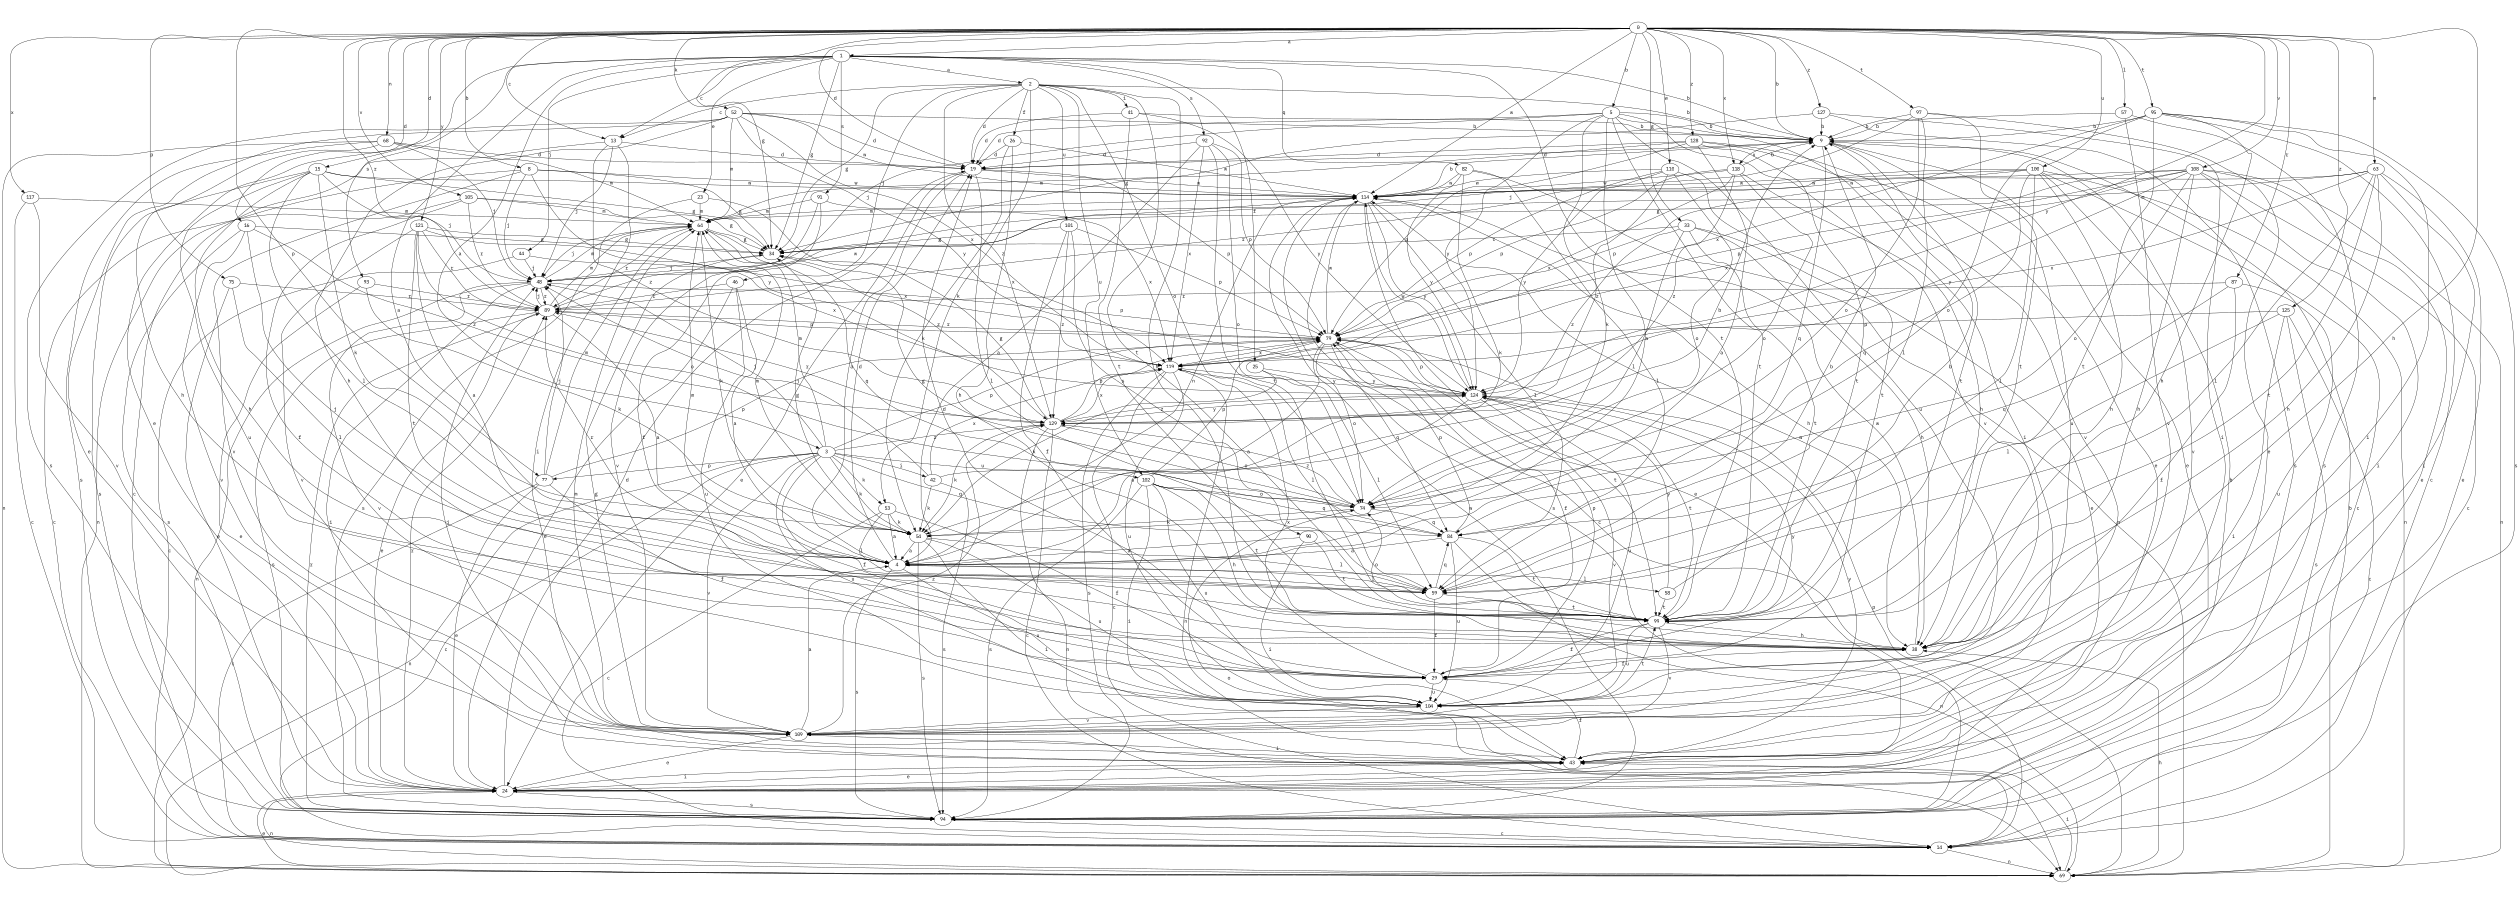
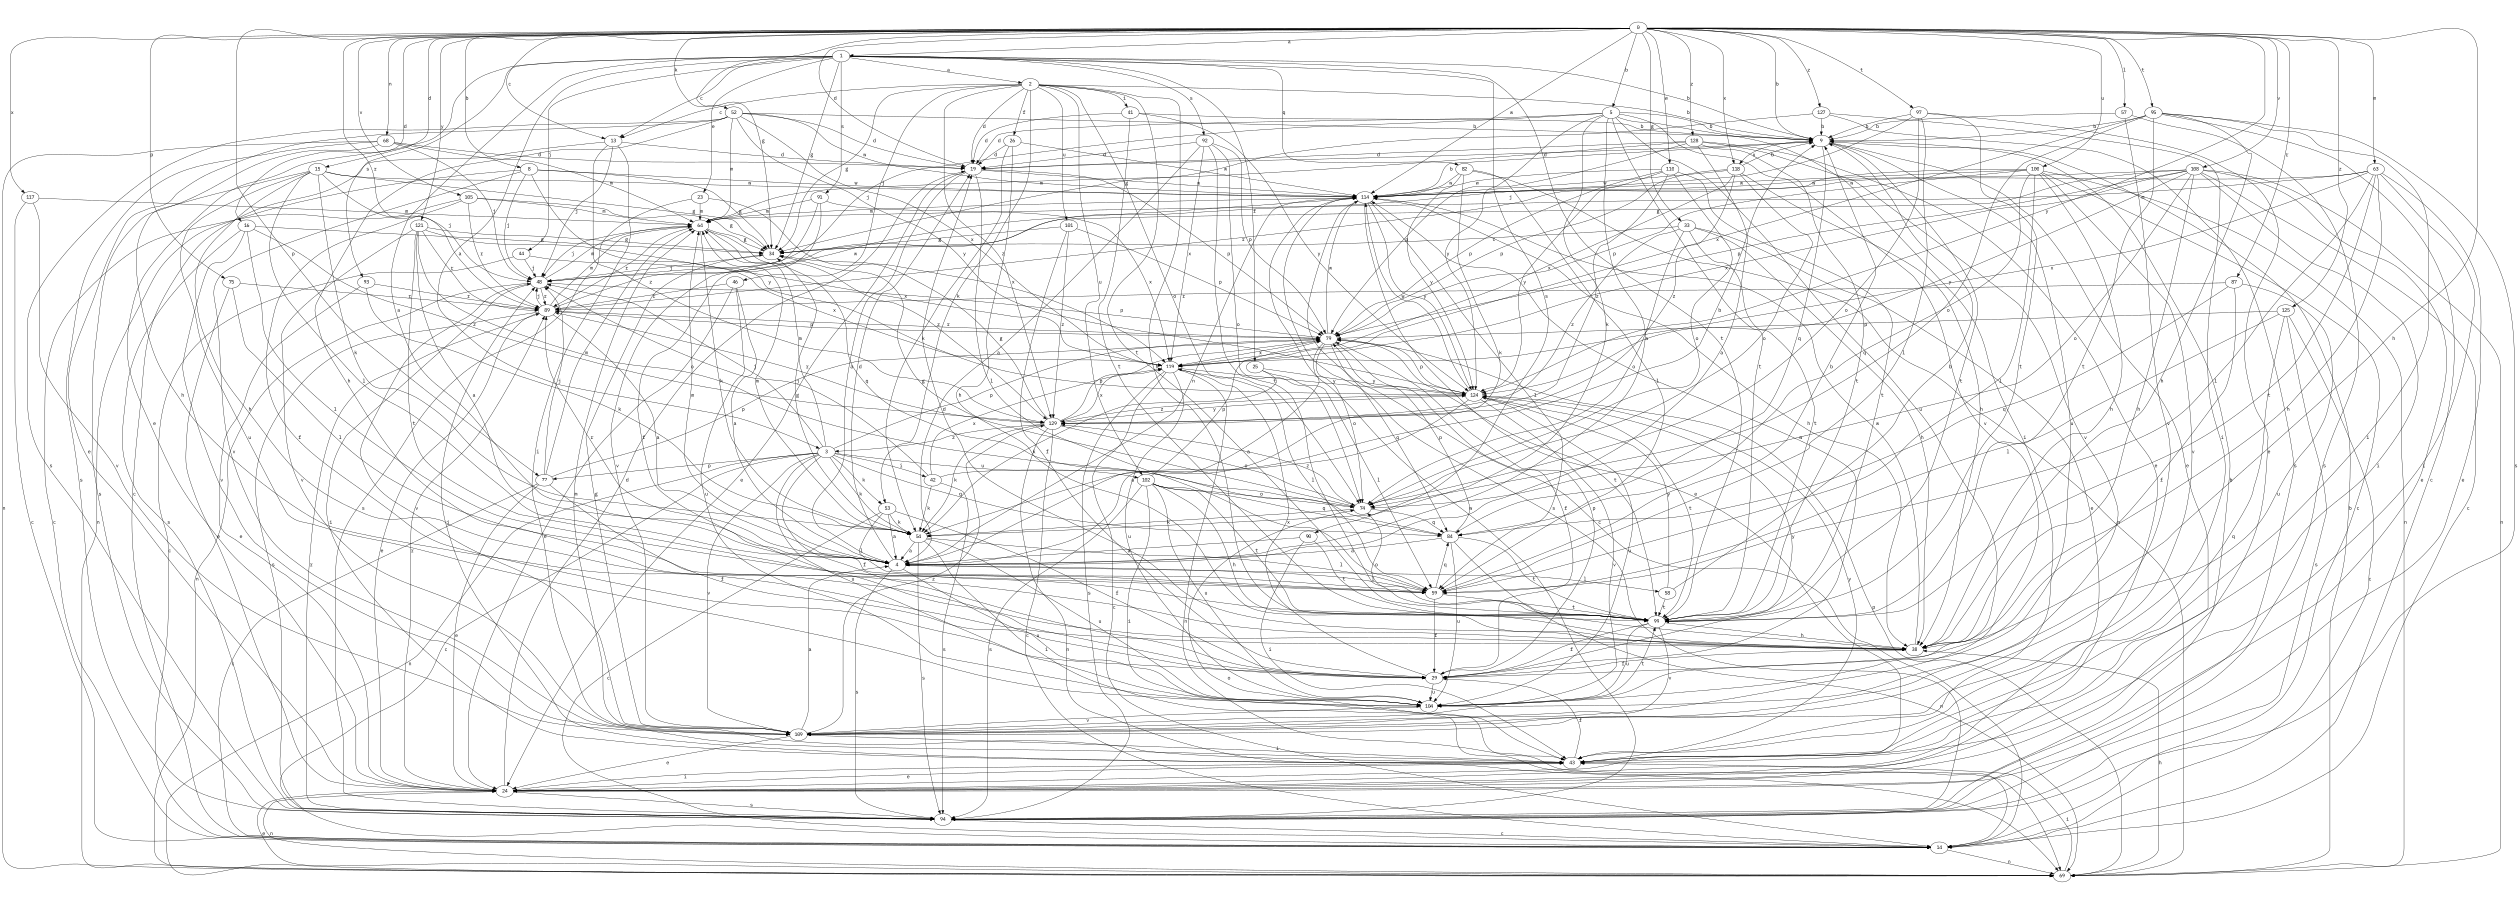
(1634, 367) -> (1634, 367)
(1135, 393) -> (1462, 78)
(335, 410) -> (335, 410)
(932, 436) -> (941, 439)
(398, 533) -> (496, 561)
(2234, 537) -> (2234, 537)
